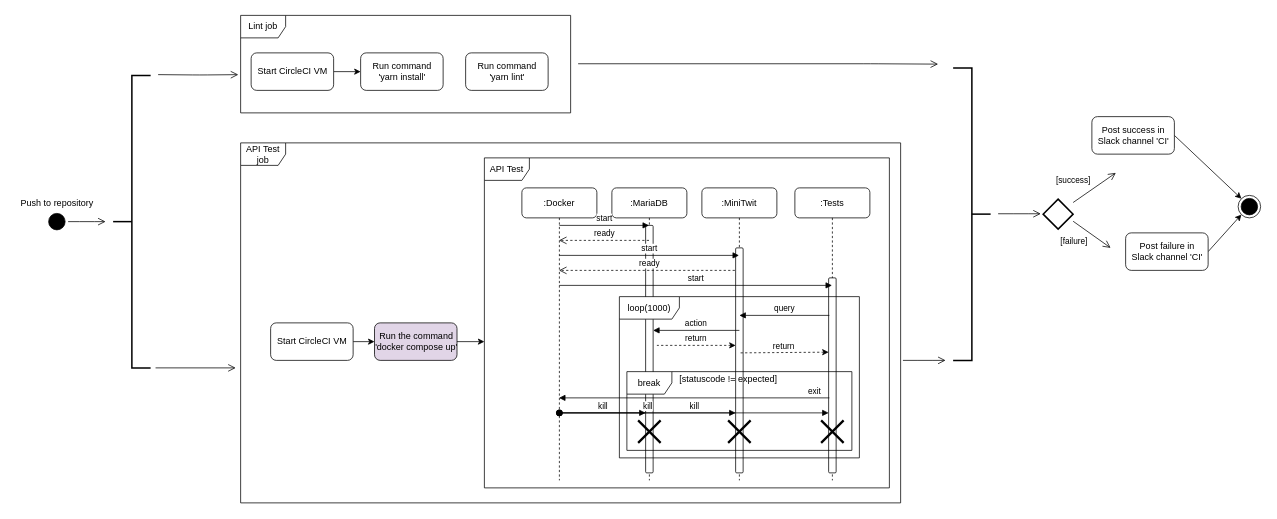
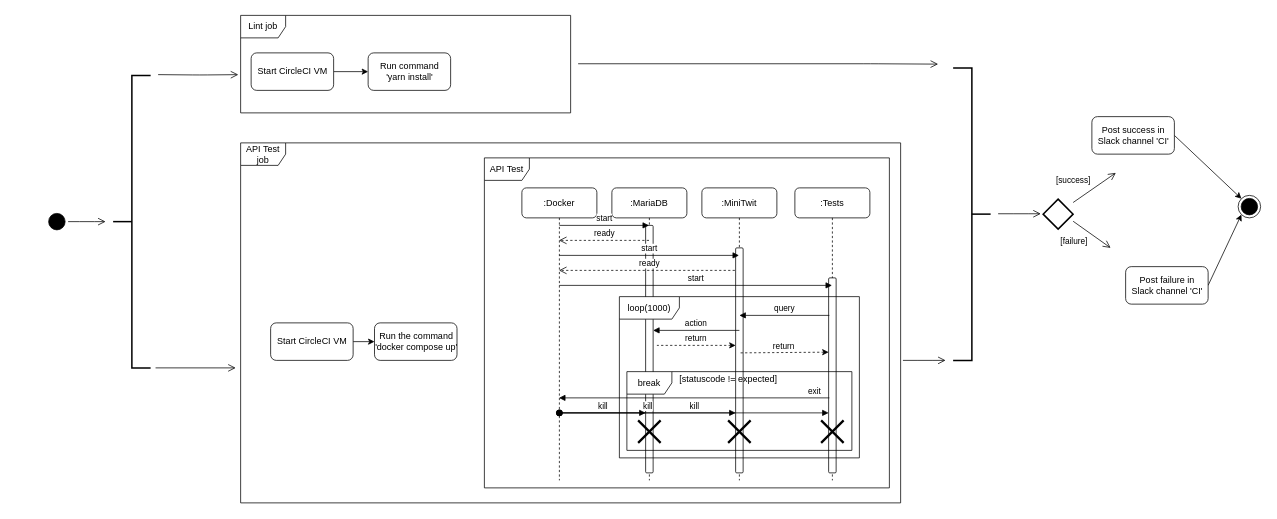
(402, 72) -> (409, 72)
(507, 72) -> none
(57, 203) -> none
(1167, 252) -> (1167, 285)
(416, 342) -> (416, 342)
(468, 342) -> none
